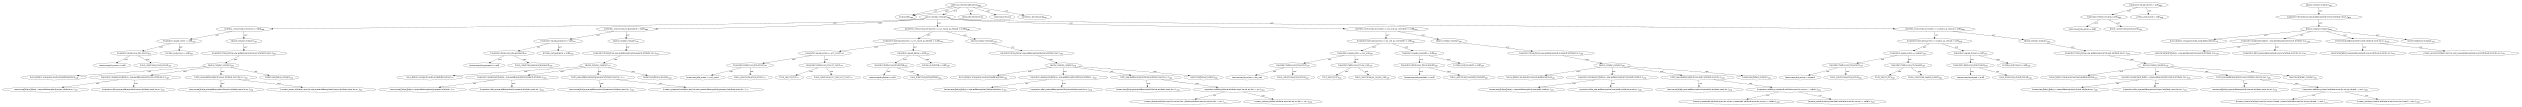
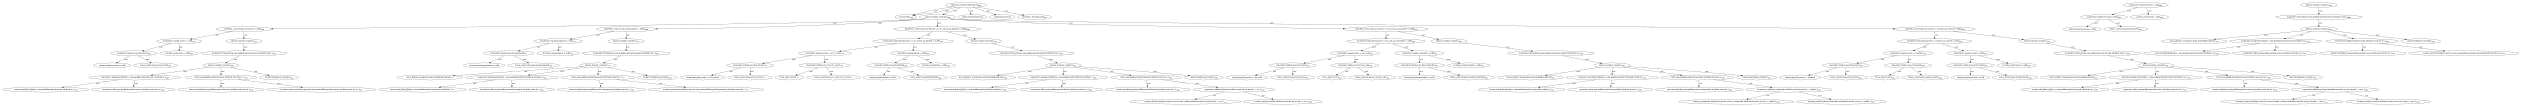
(54, 78) -> none
